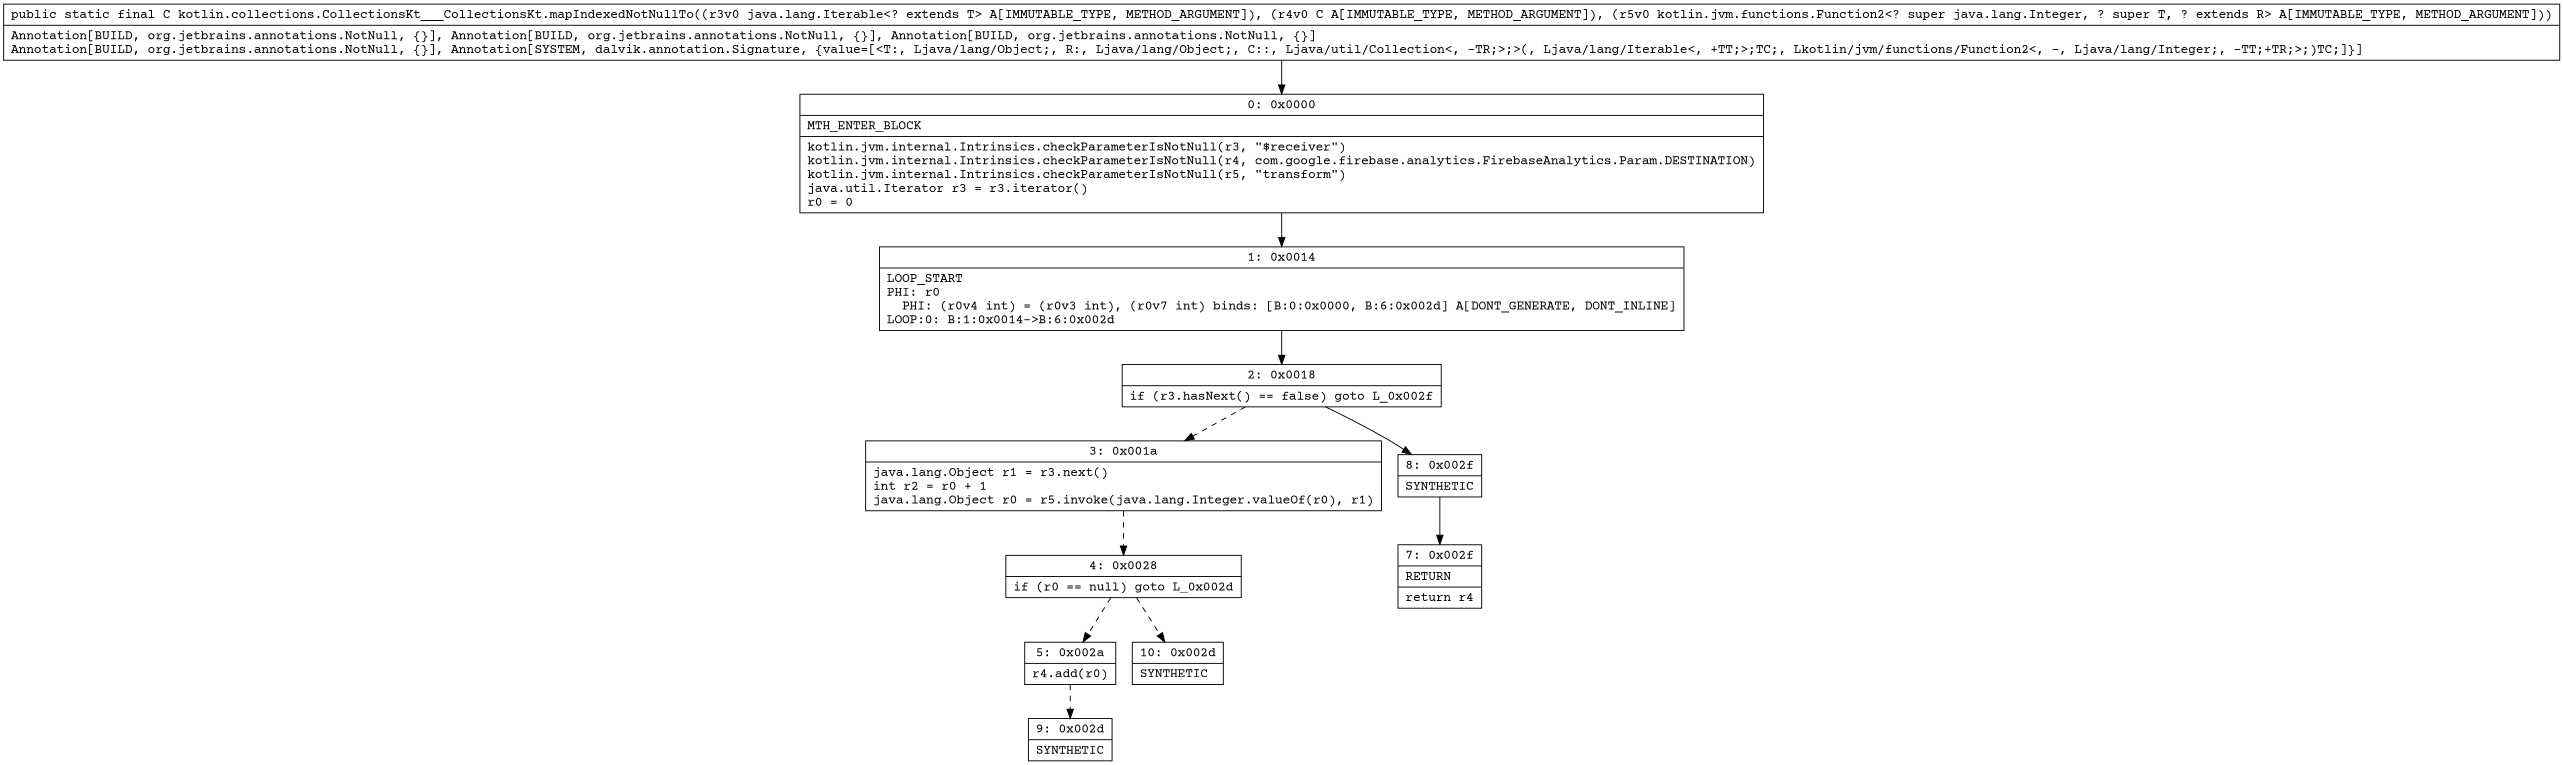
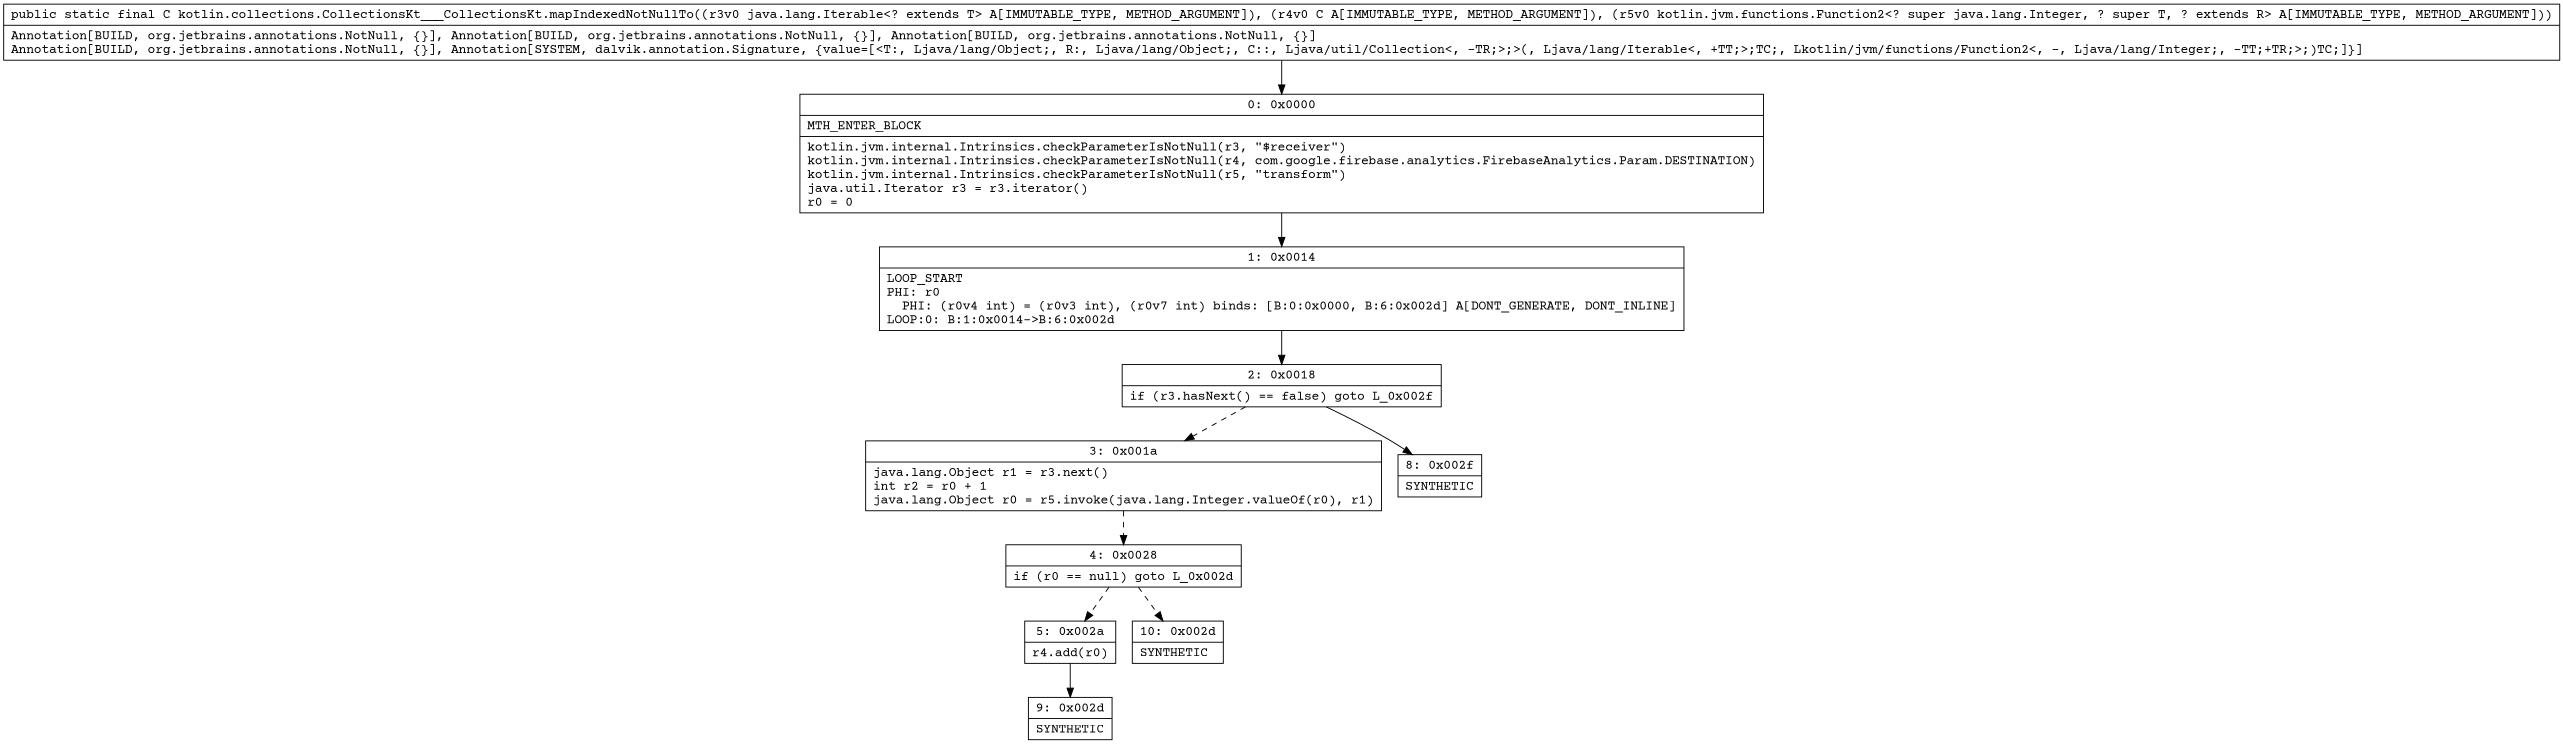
(1440, 576) -> none
(1070, 697) -> (1070, 676)
